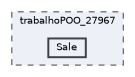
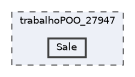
(68, 21) -> (68, 21)
